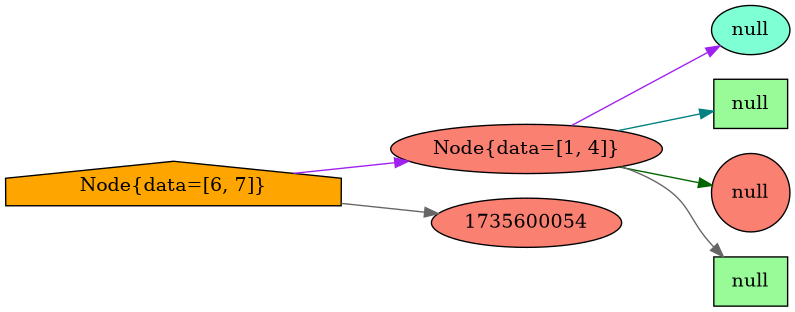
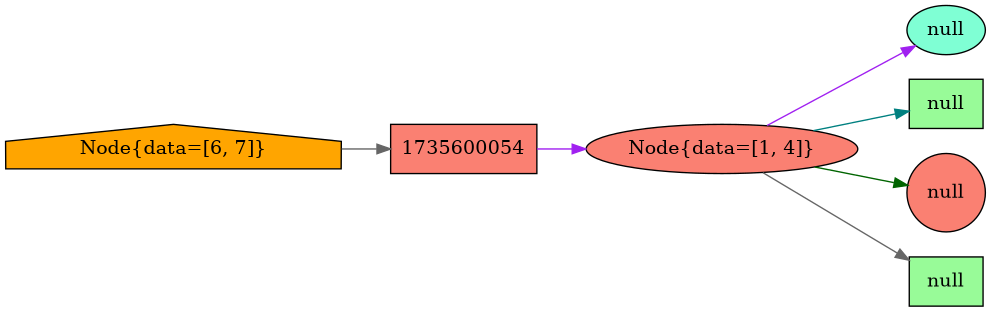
(344, 168) -> (555, 149)
(527, 223) -> (464, 149)
